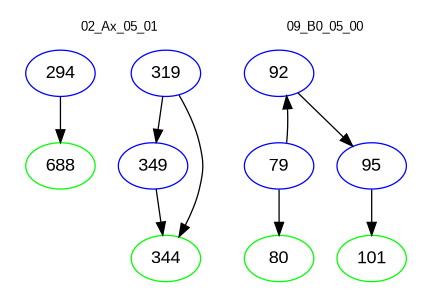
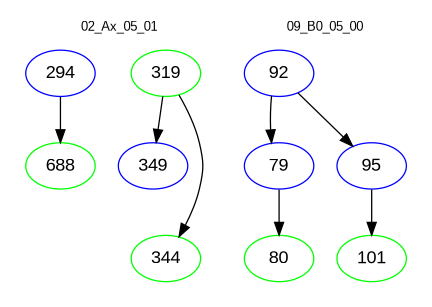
(166, 73) -> (166, 73)
(288, 126) -> (270, 113)
(159, 206) -> none
